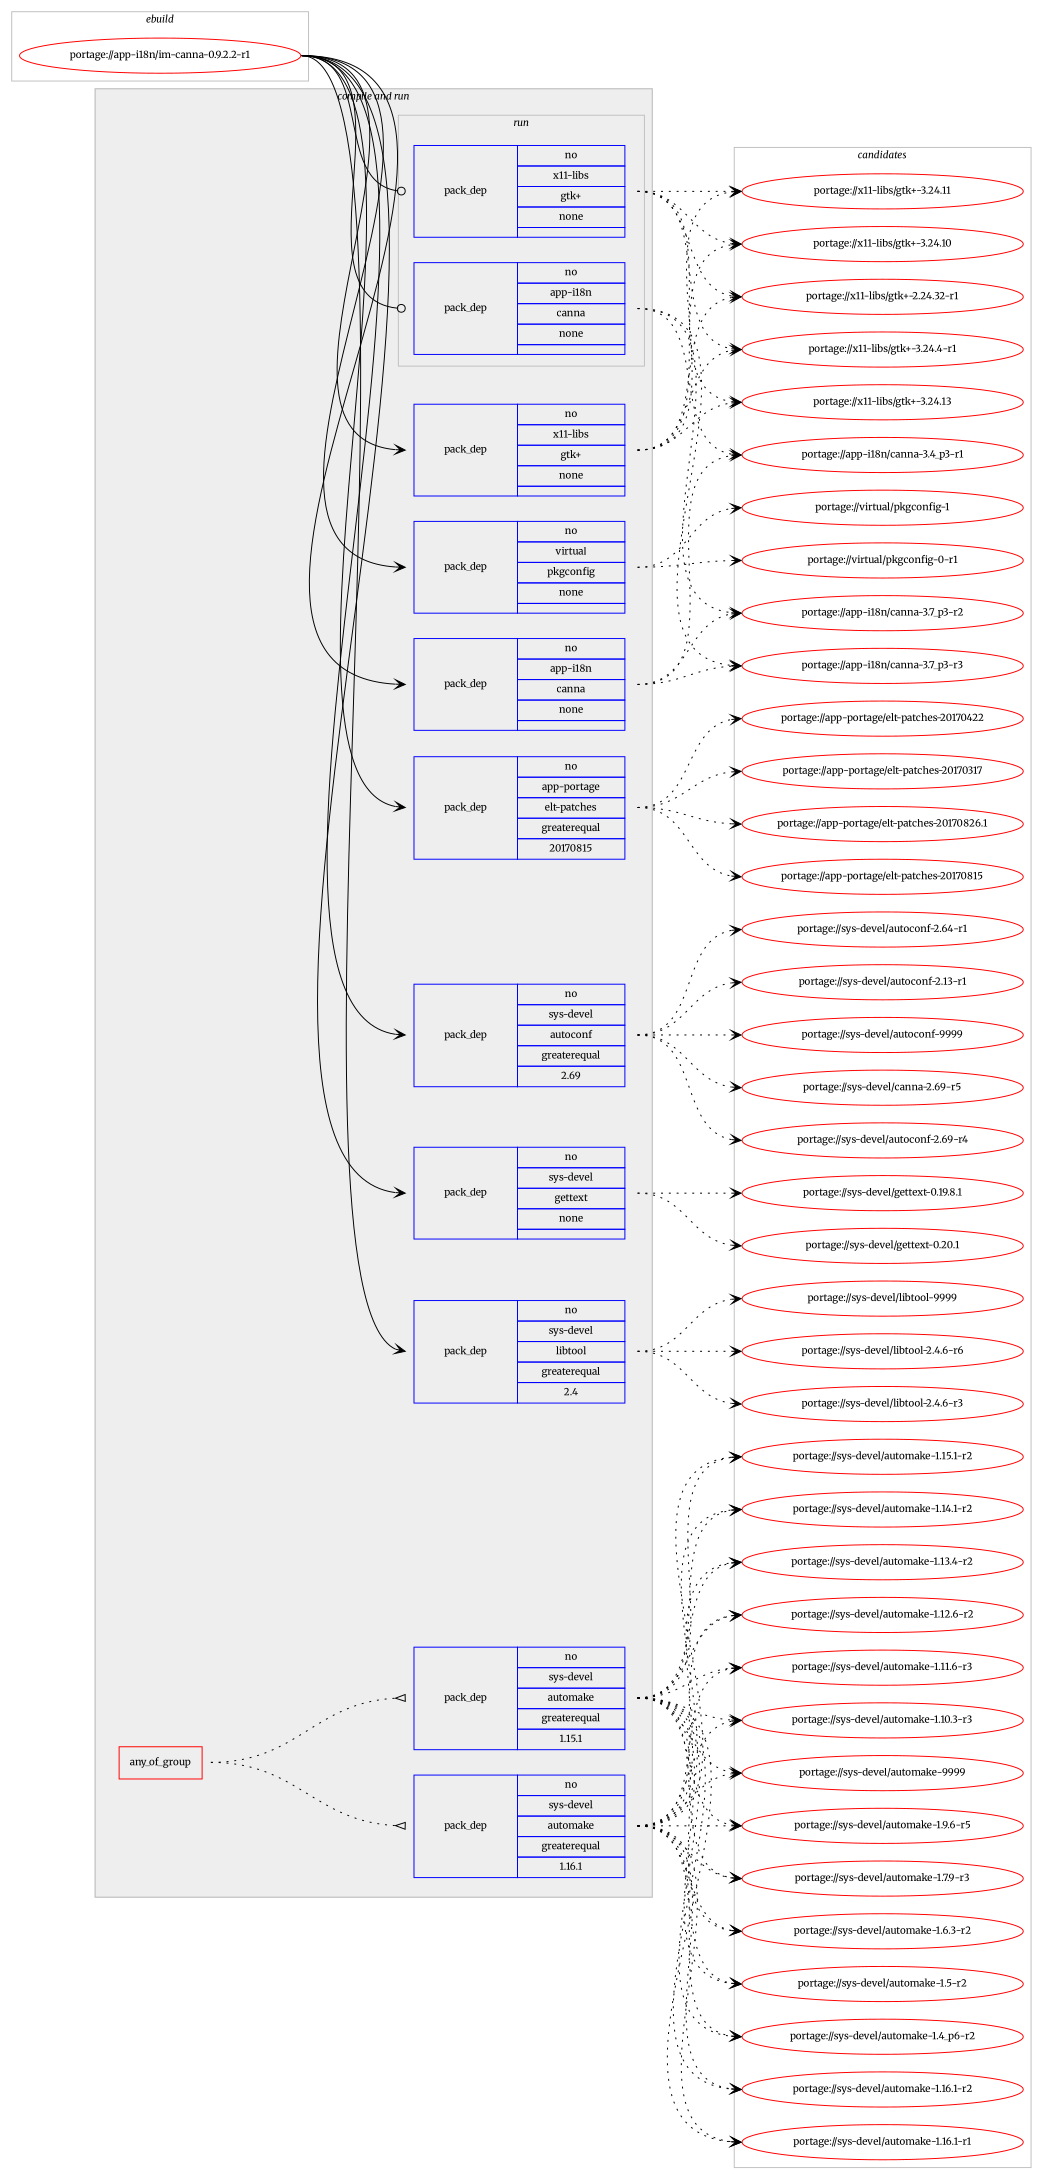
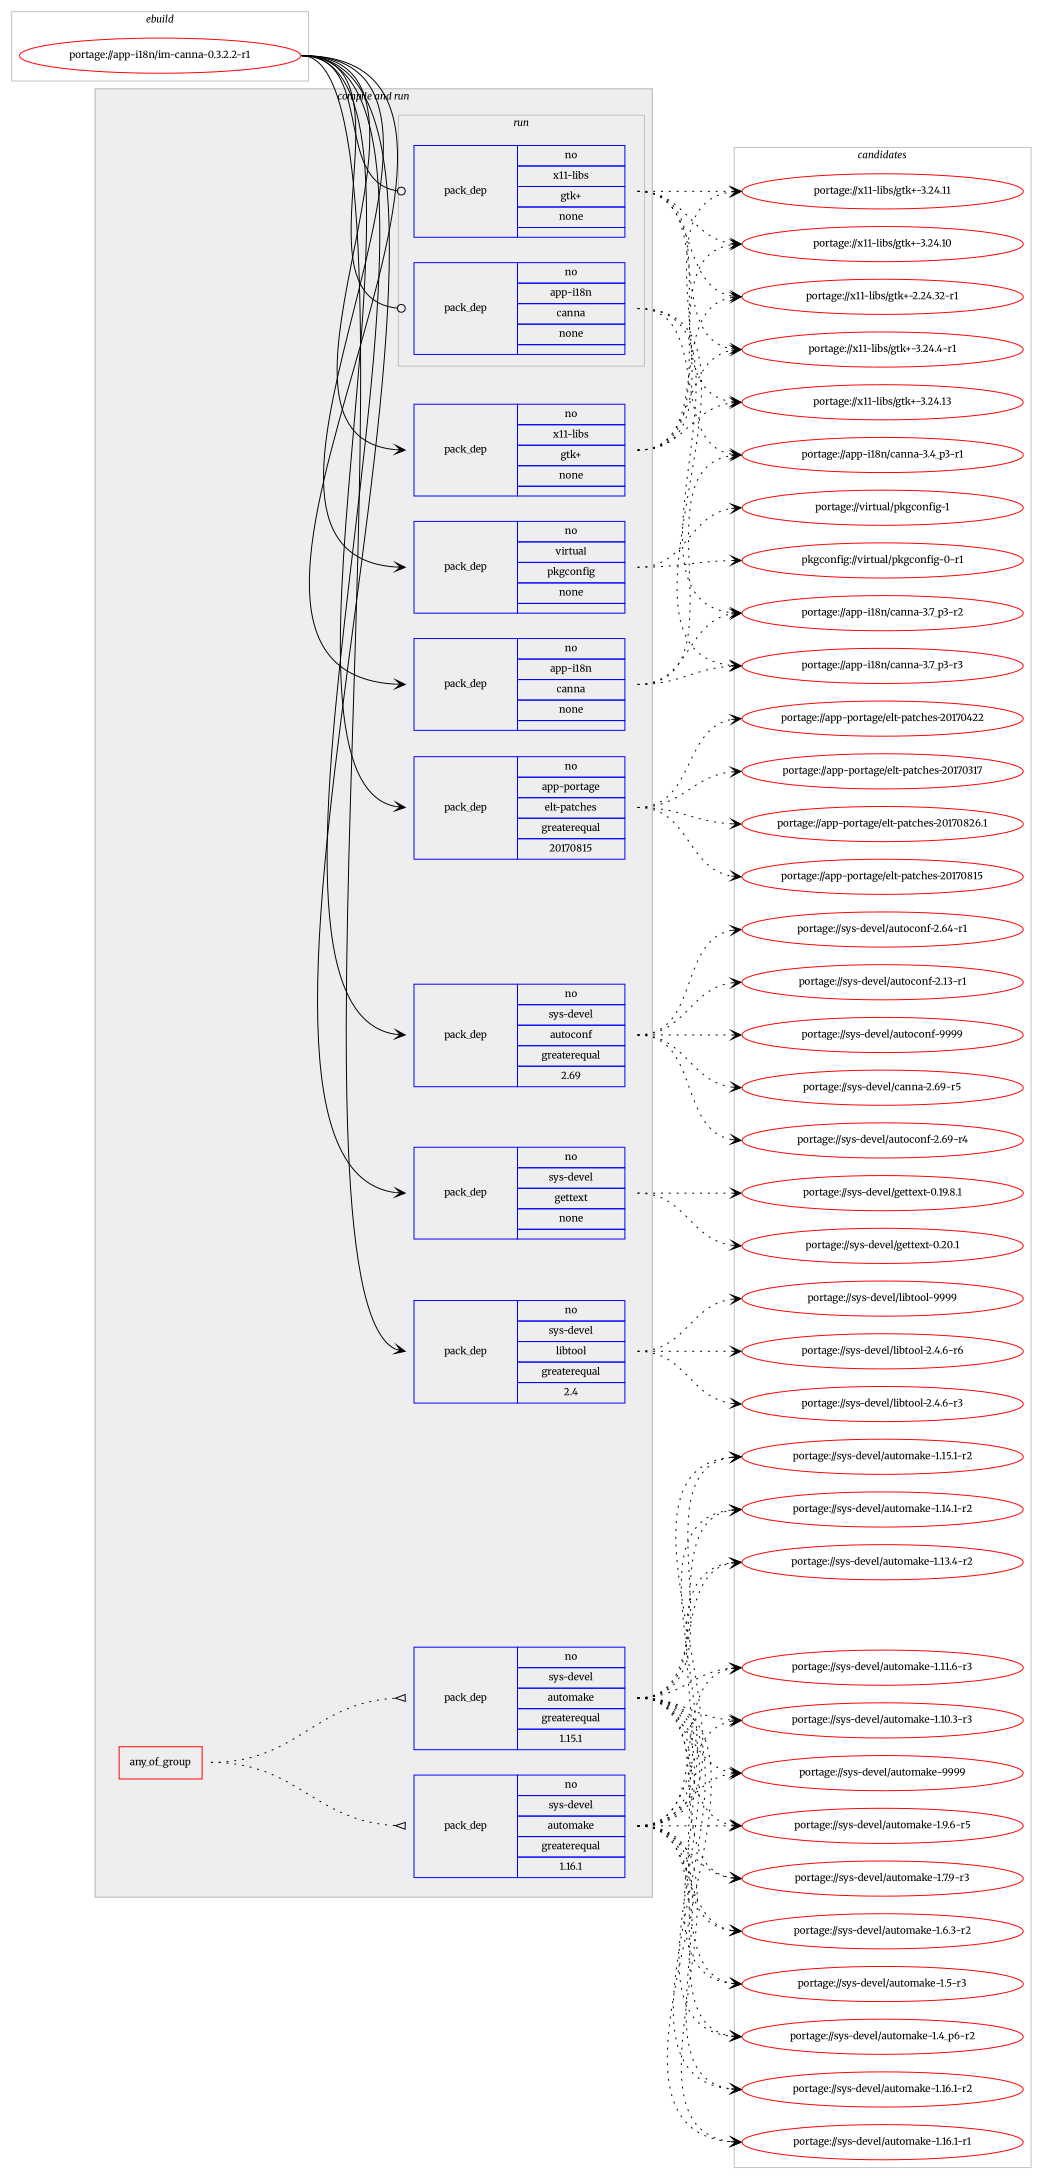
(160, 56) -> (160, 56)
(883, 560) -> (883, 560)
(883, 1615) -> none
(883, 1984) -> (883, 1984)
